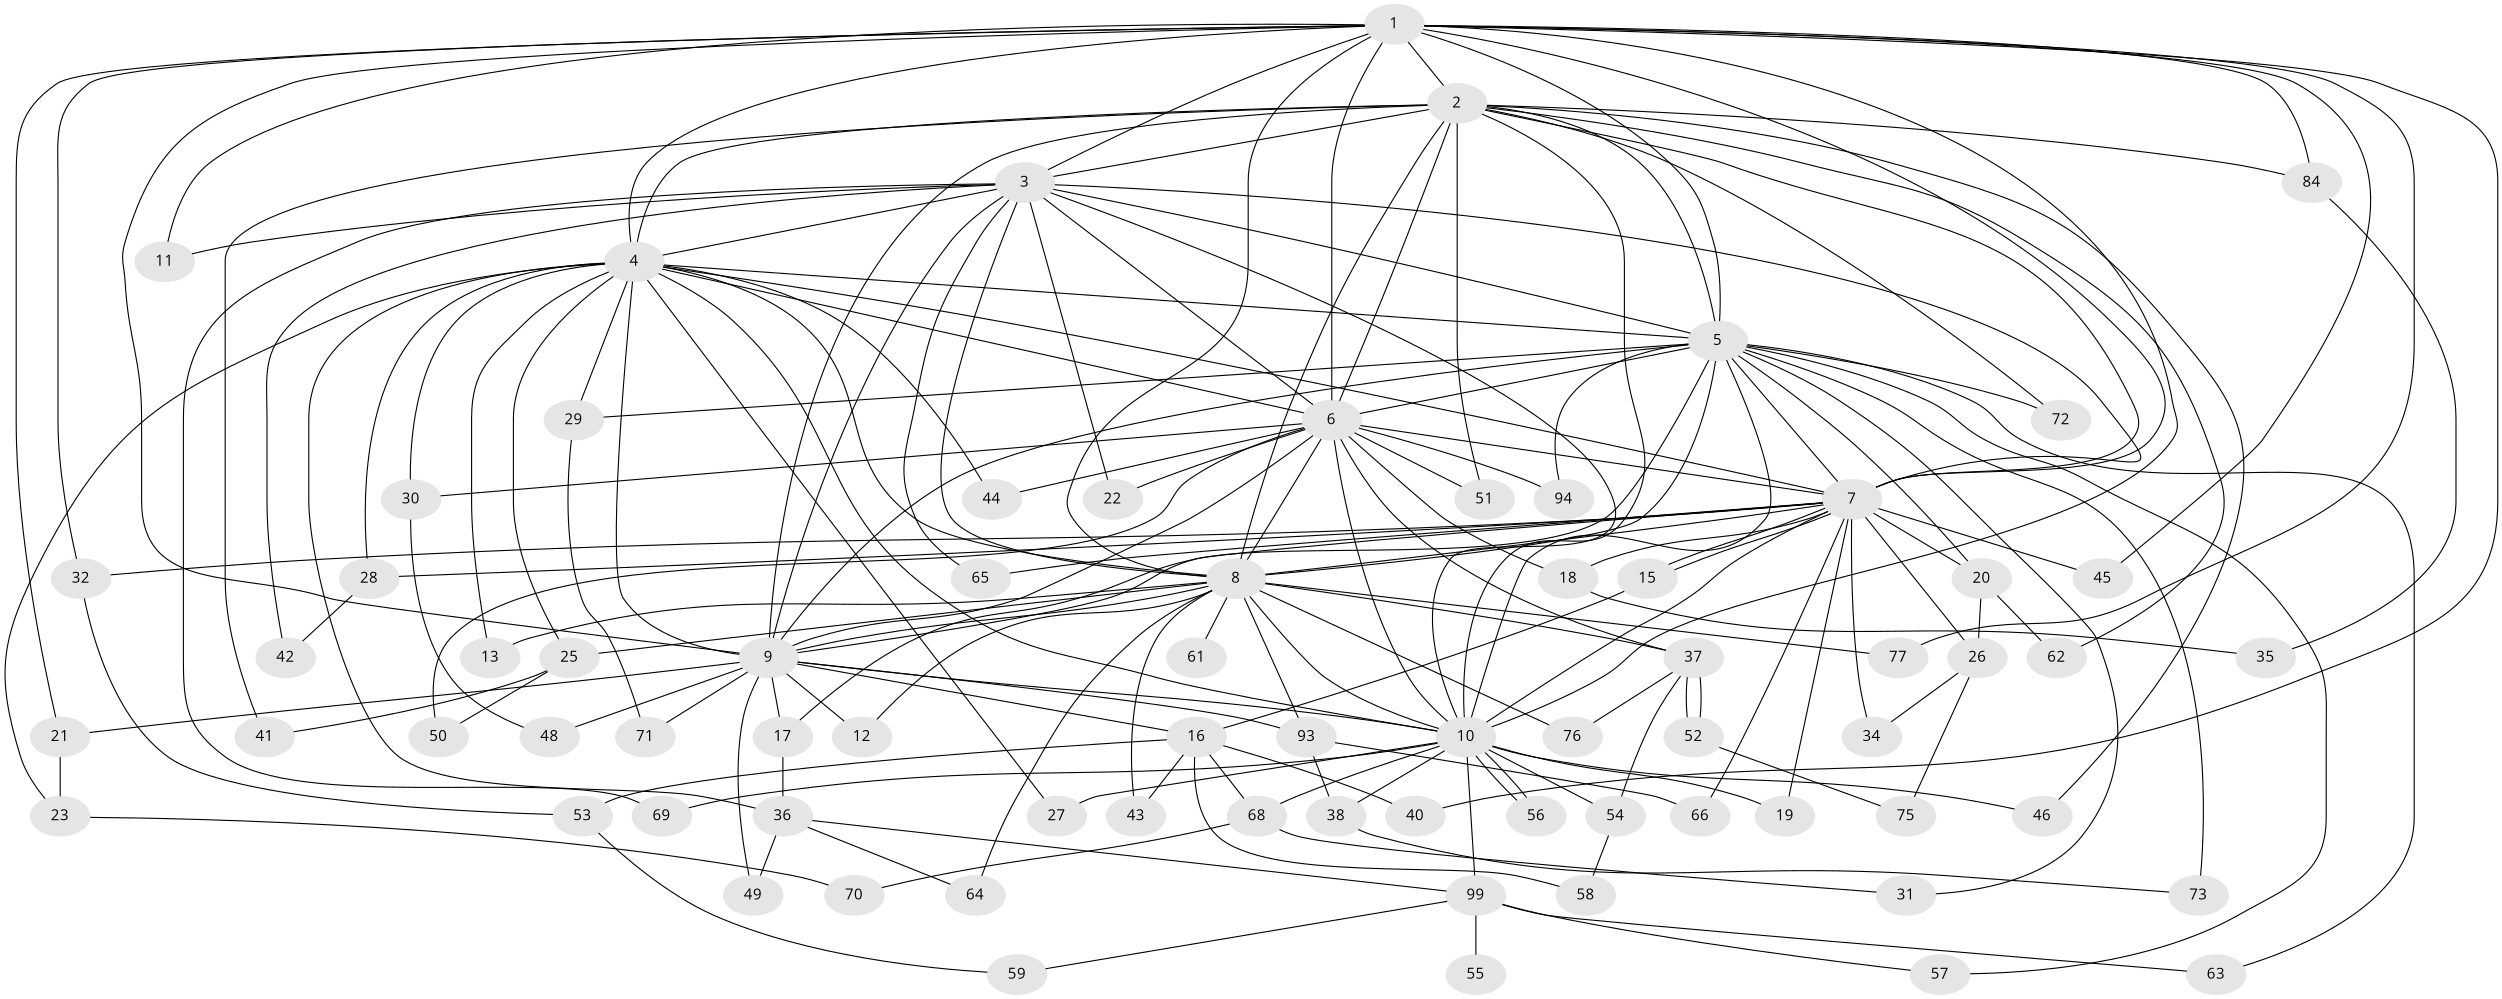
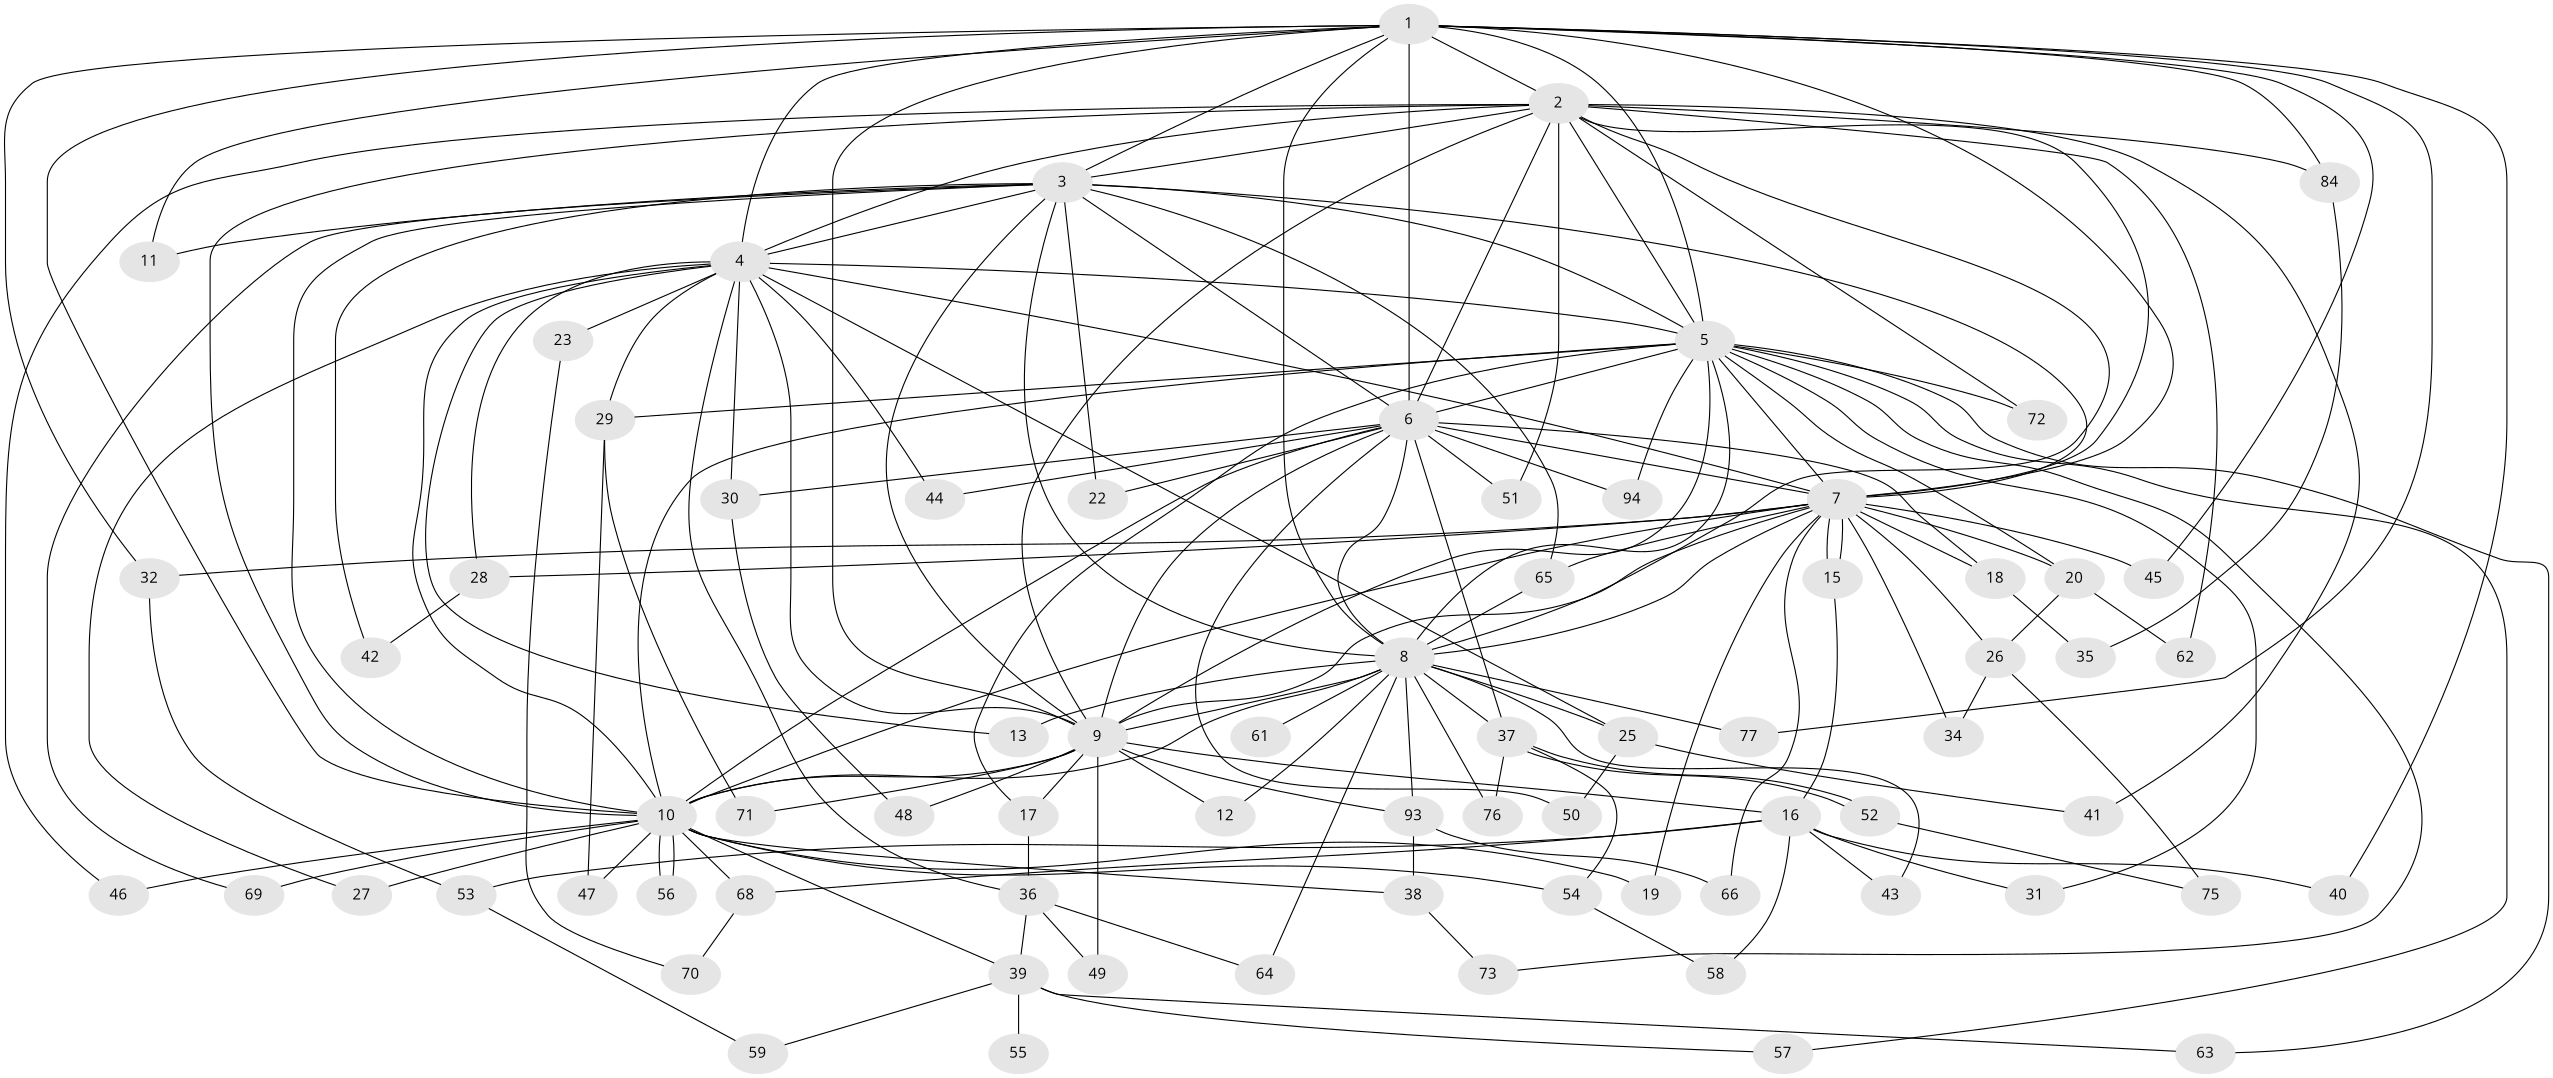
(983, 341) -> none
(885, 490) -> (1463, 625)
(60, 737) -> none
(1712, 879) -> (1900, 859)
none -> (587, 895)
(1476, 895) -> (1019, 975)
